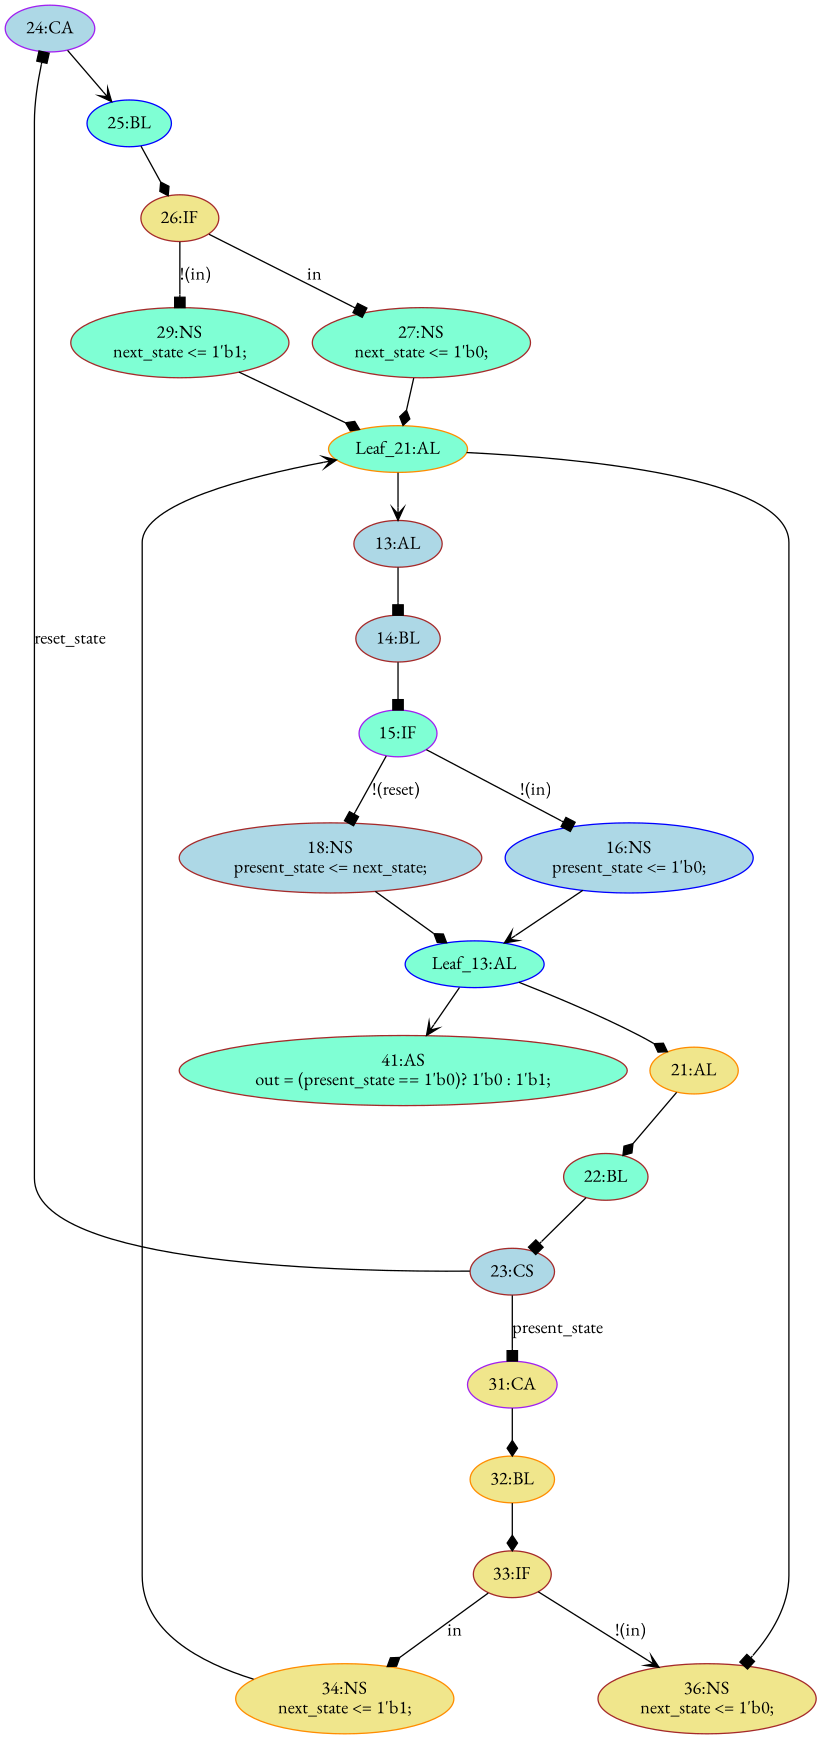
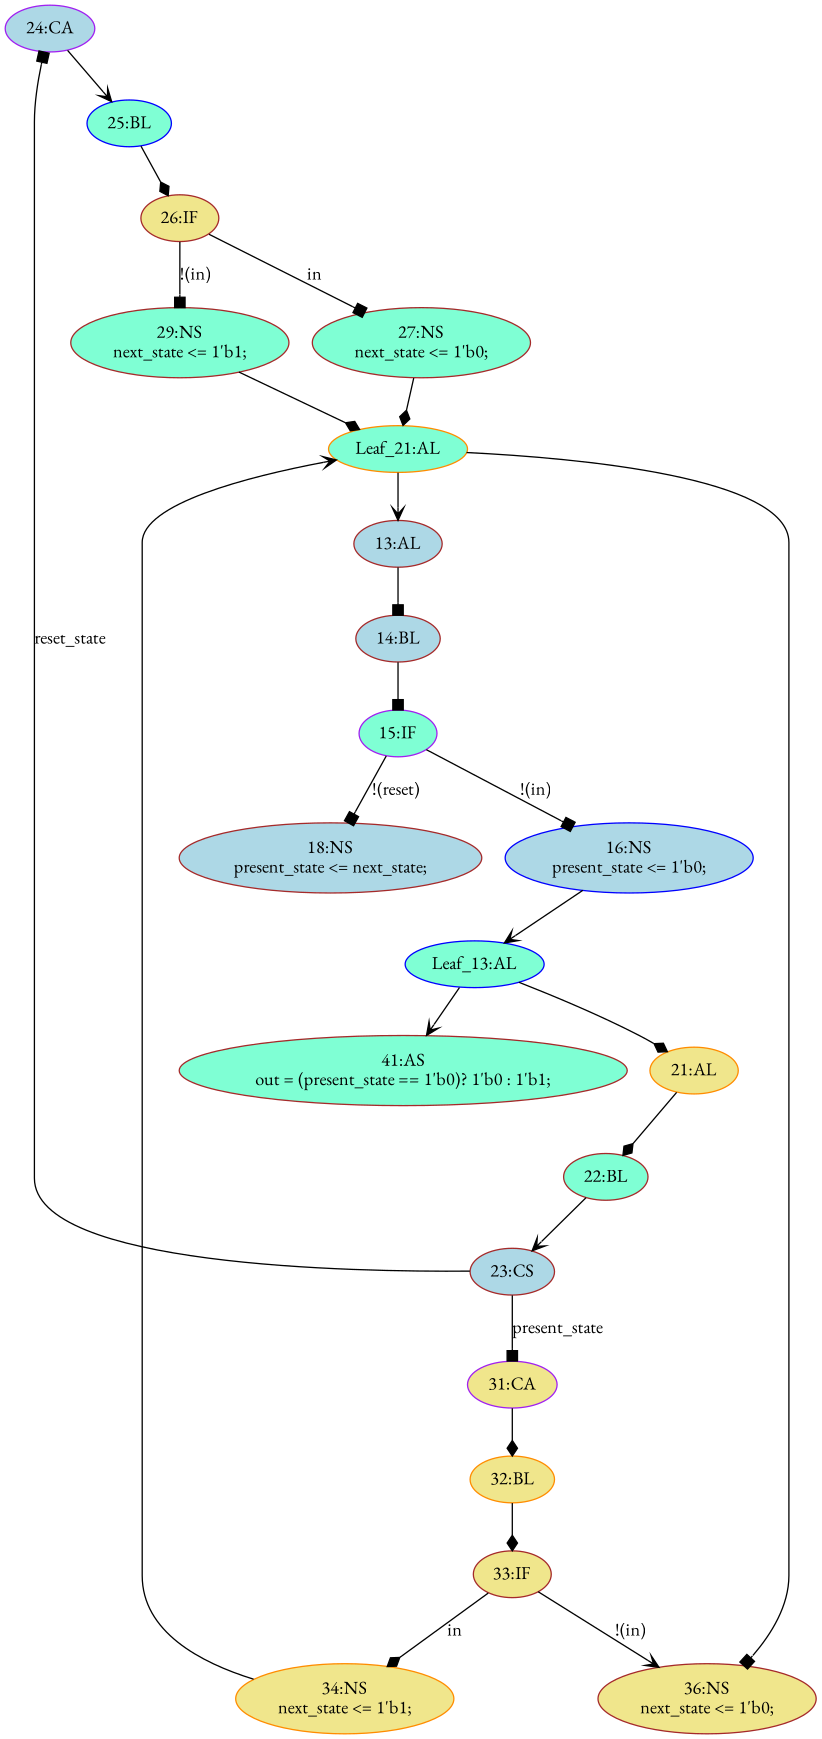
(404, 912) -> none
(564, 1220) -> (564, 1220)
